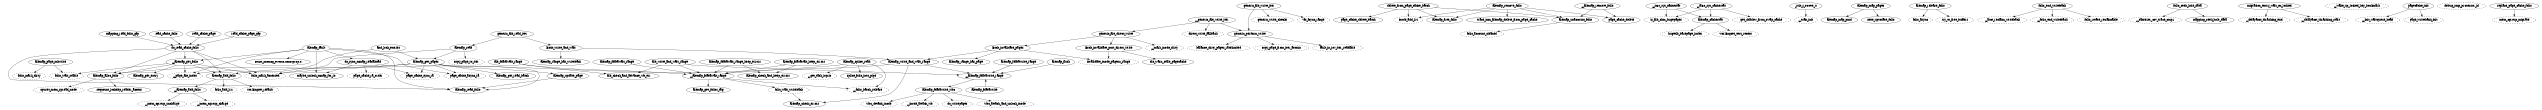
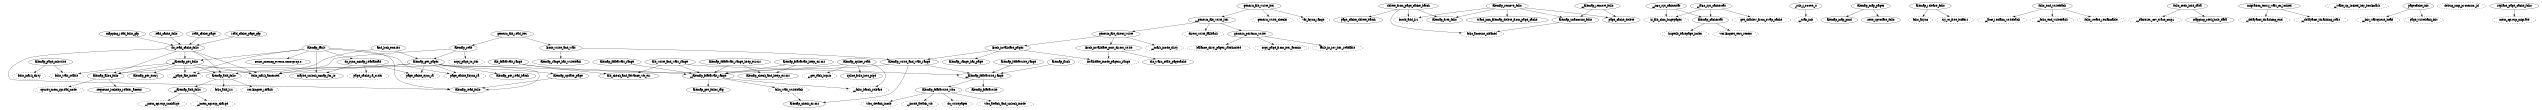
(1496, 12) -> (1416, 29)
(1249, 18) -> (1236, 13)
(986, 84) -> (983, 82)
